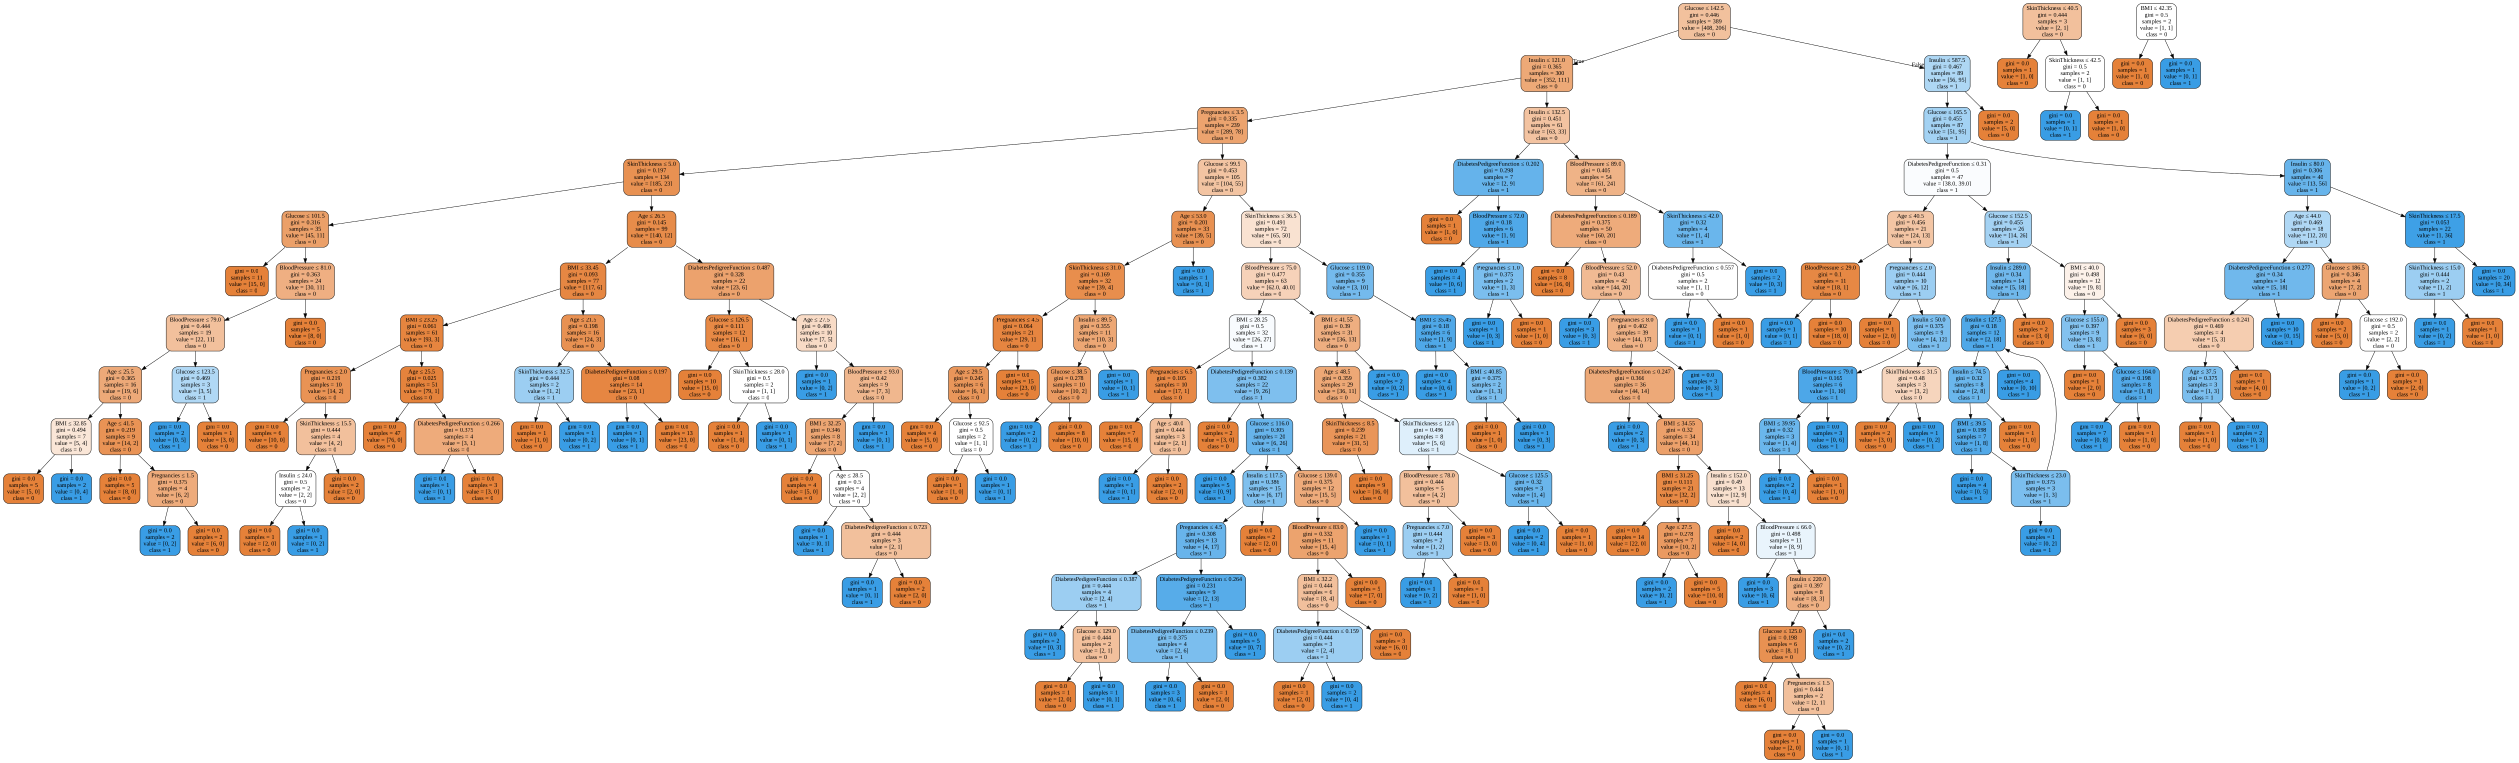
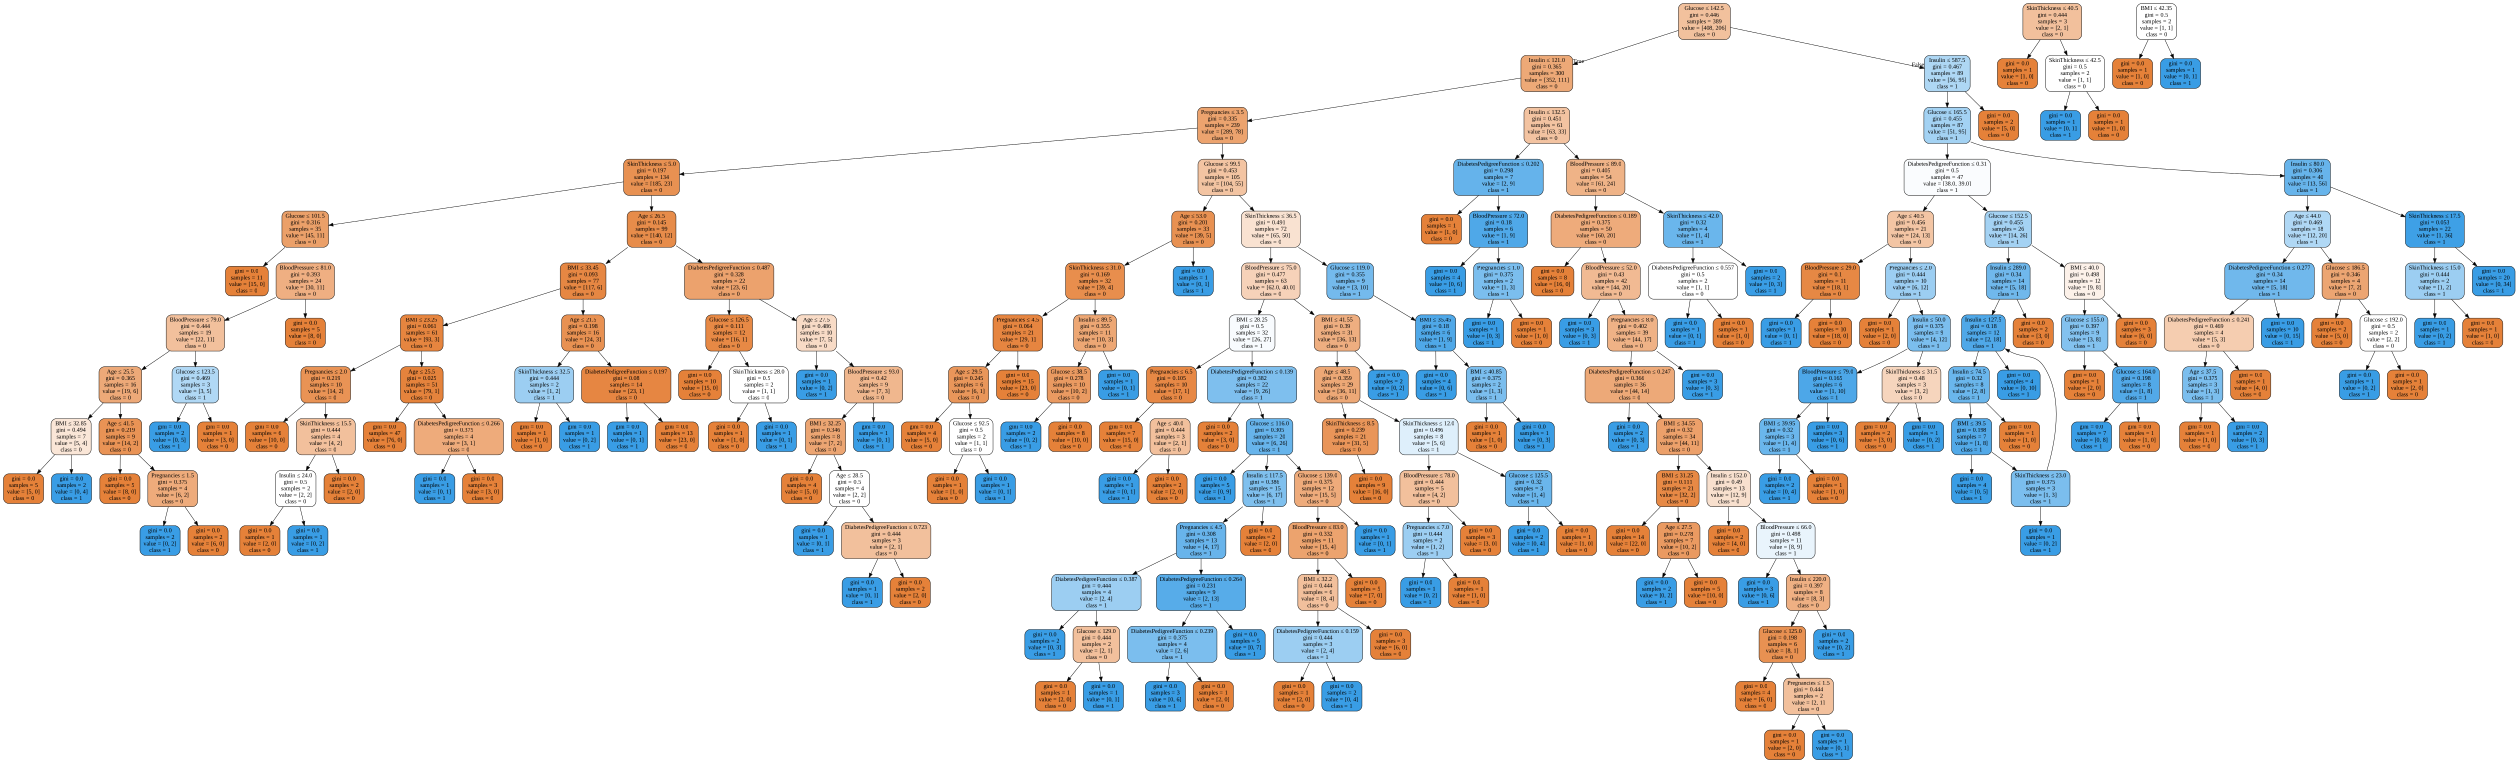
(1547, 97) -> none
(305, 253) -> none
(305, 274) -> (305, 274)
(1171, 409) -> none
